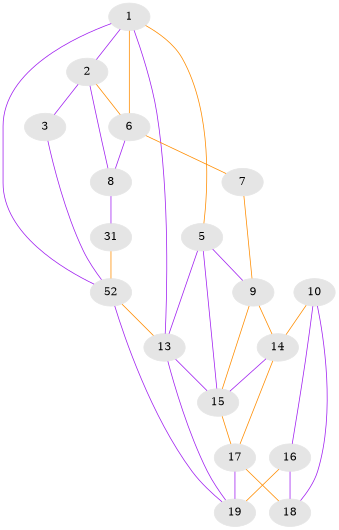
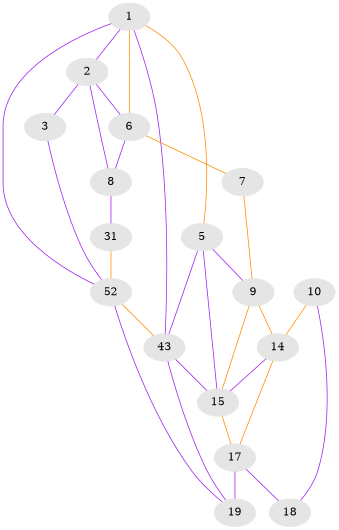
(108, 99) -> (108, 99)
(165, 347) -> (165, 347)
(290, 458) -> none
(259, 482) -> (262, 485)
